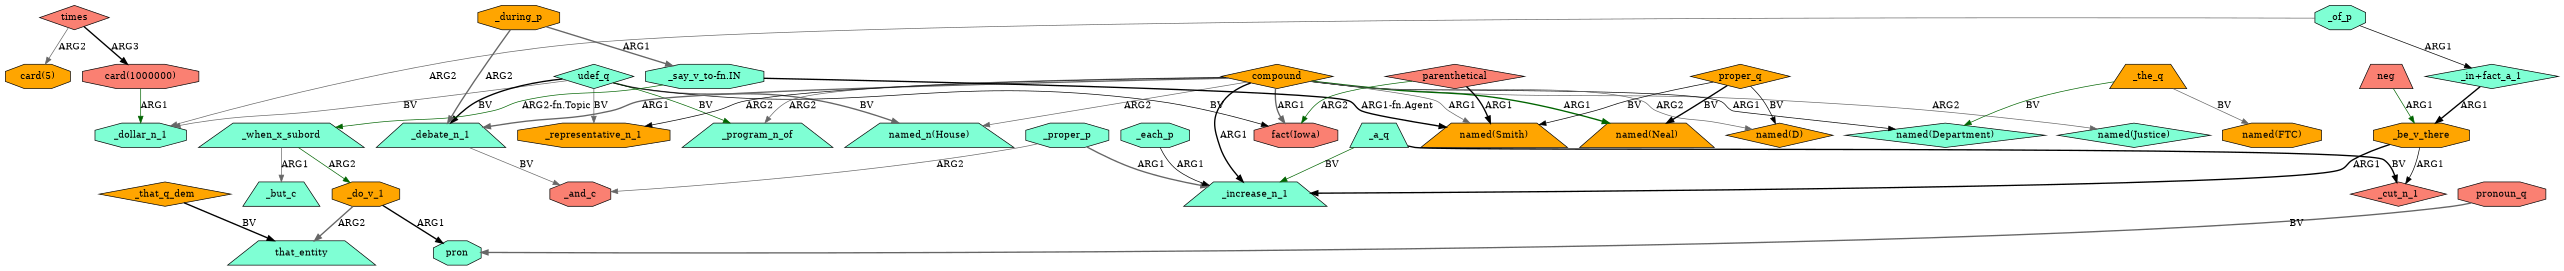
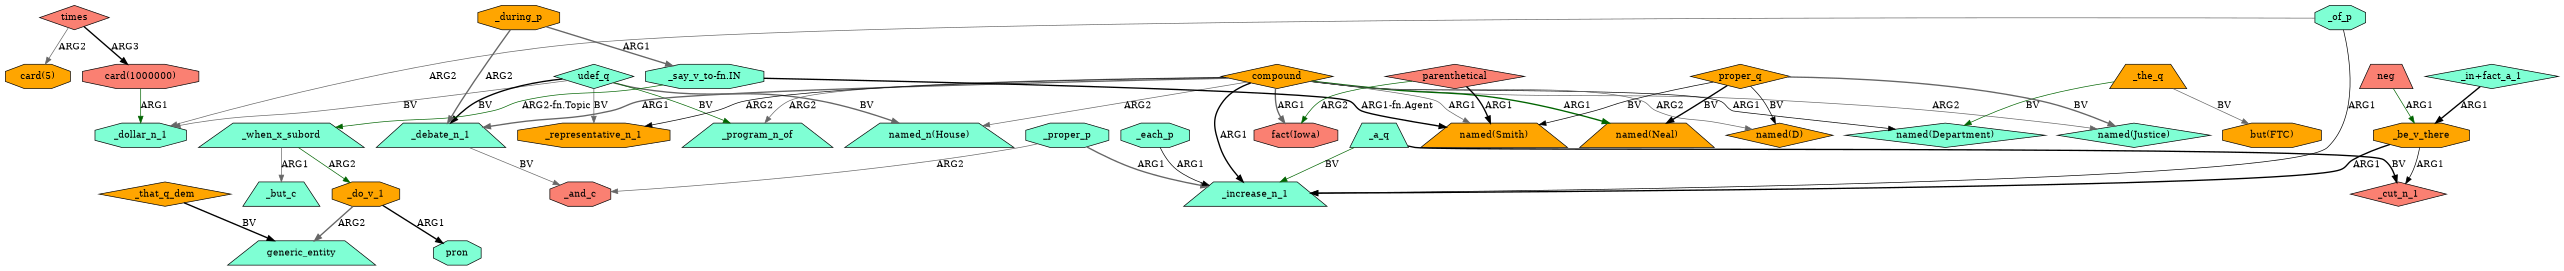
(2412, 46) -> (1886, 183)
none -> (1951, 87)
(938, 93) -> none
(2272, 135) -> (2272, 135)
(2502, 194) -> none
(302, 253) -> (302, 253)
